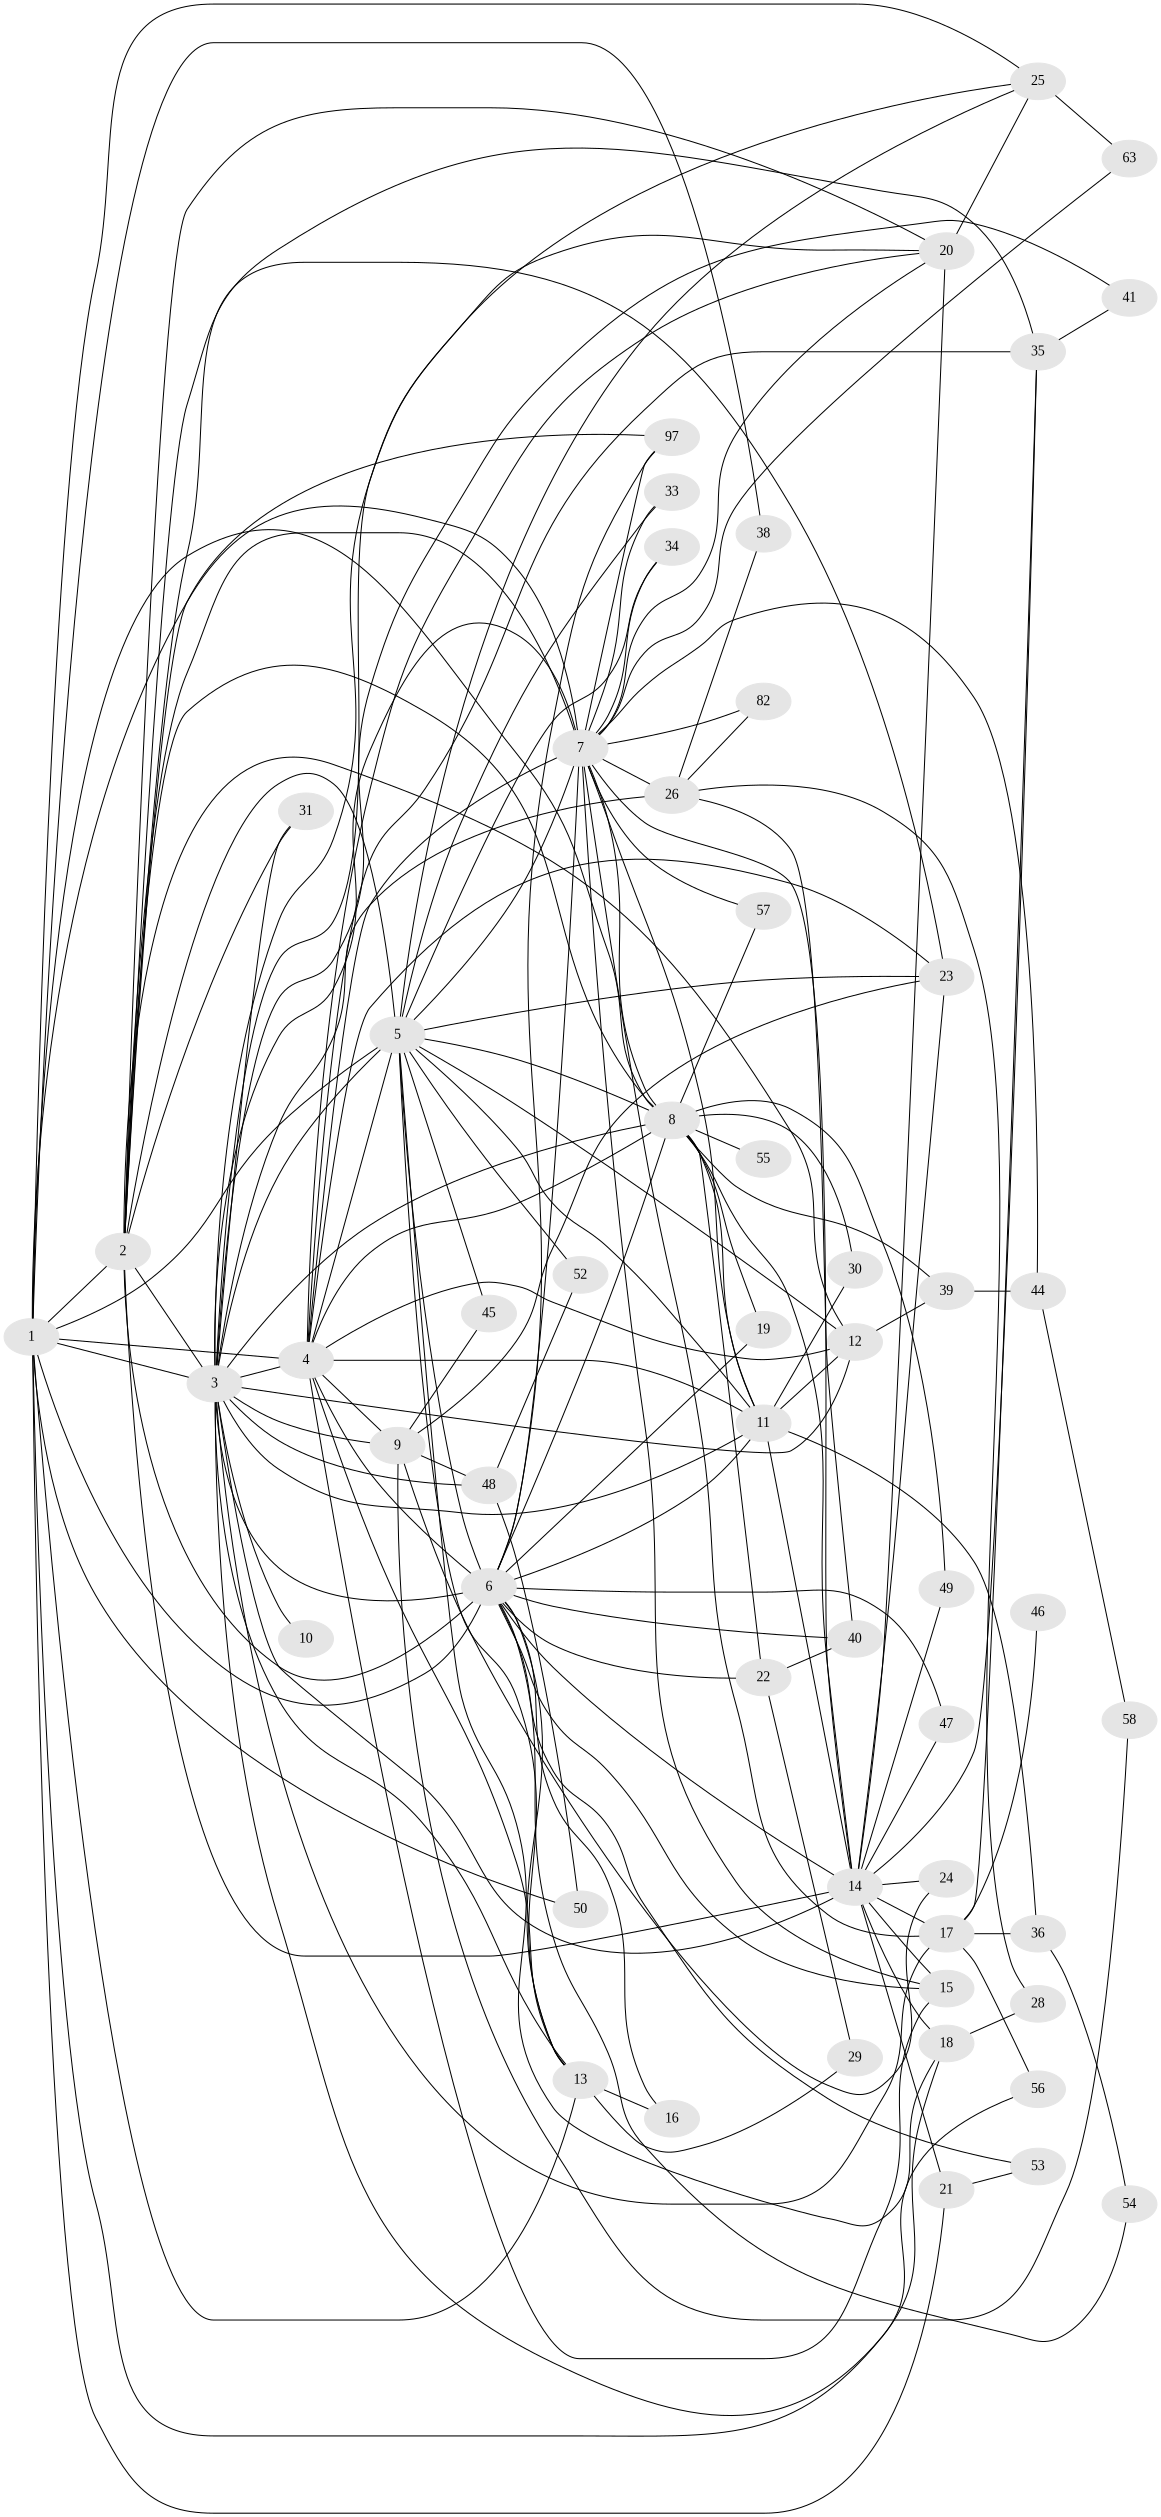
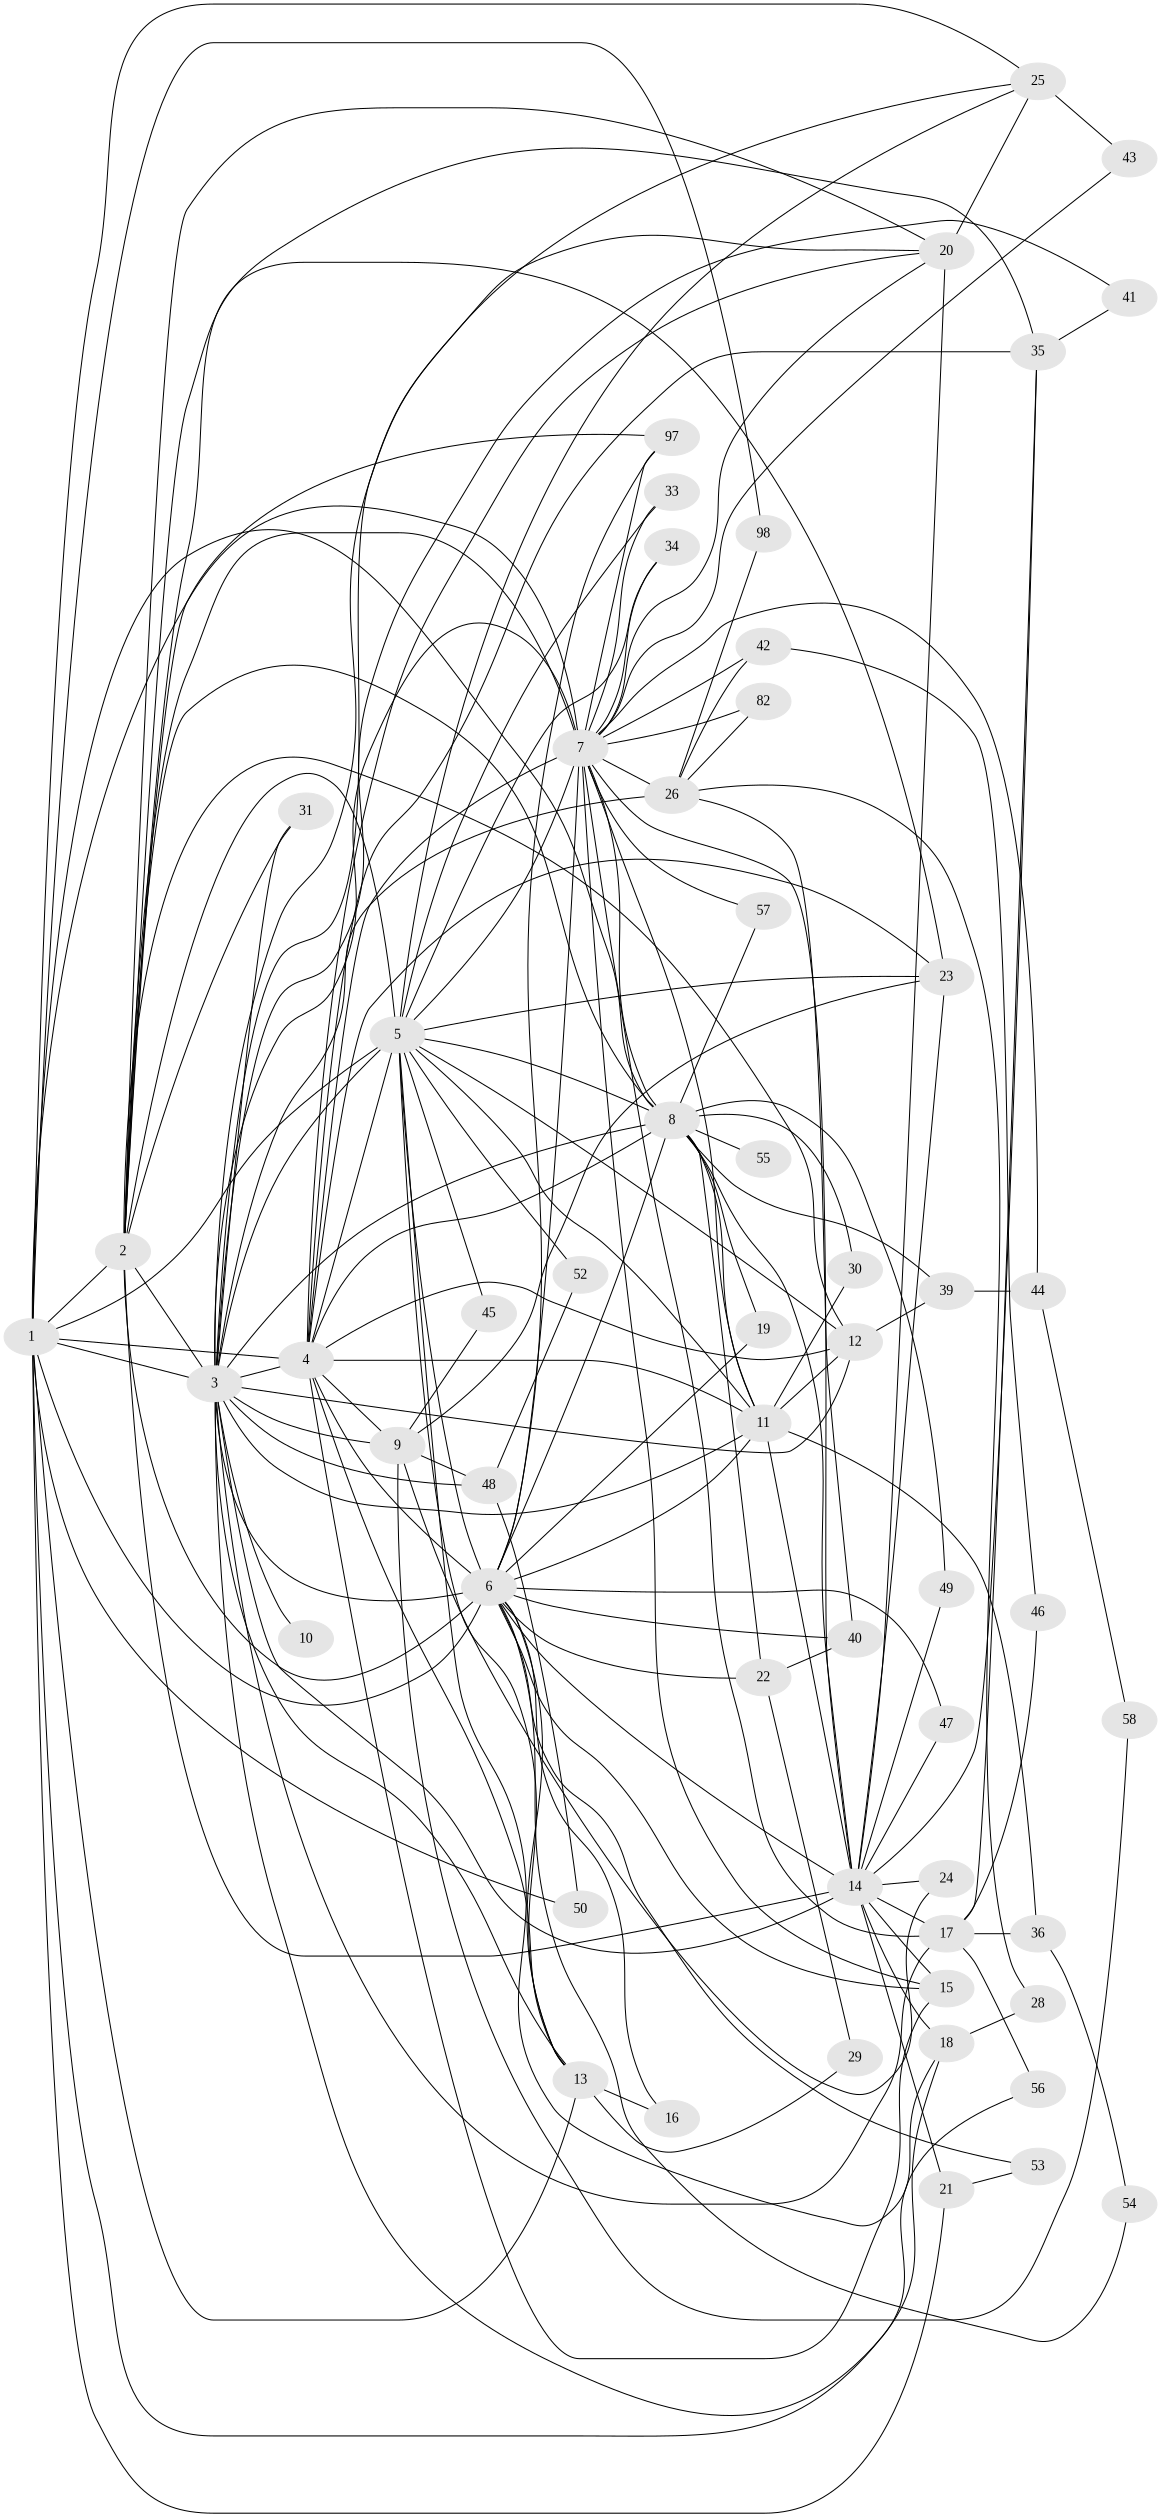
(1130, 159) -> (1130, 159)
(764, 534) -> (764, 534)
none -> (764, 647)
